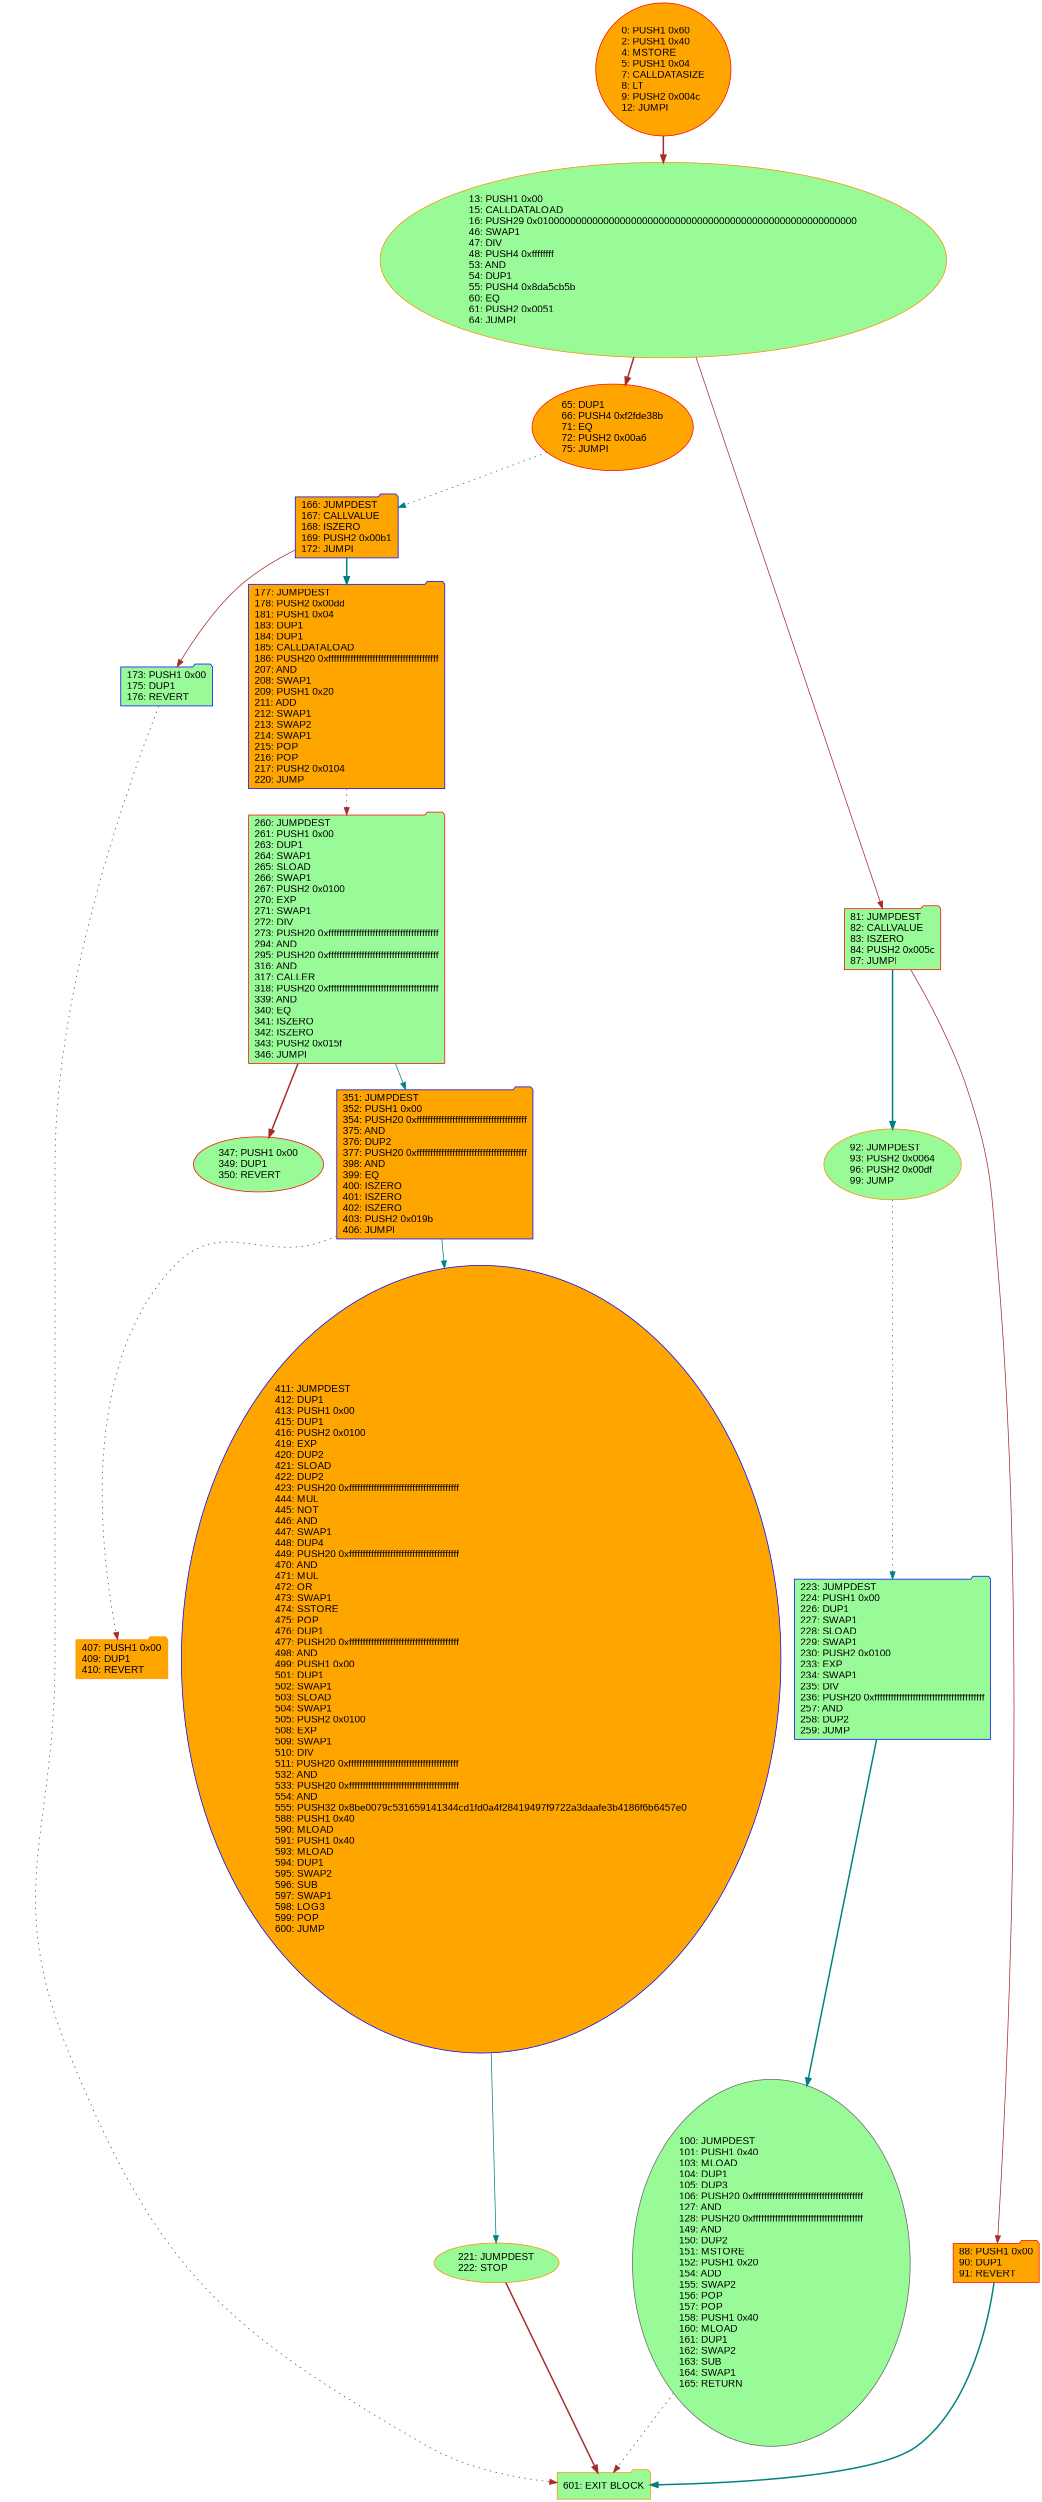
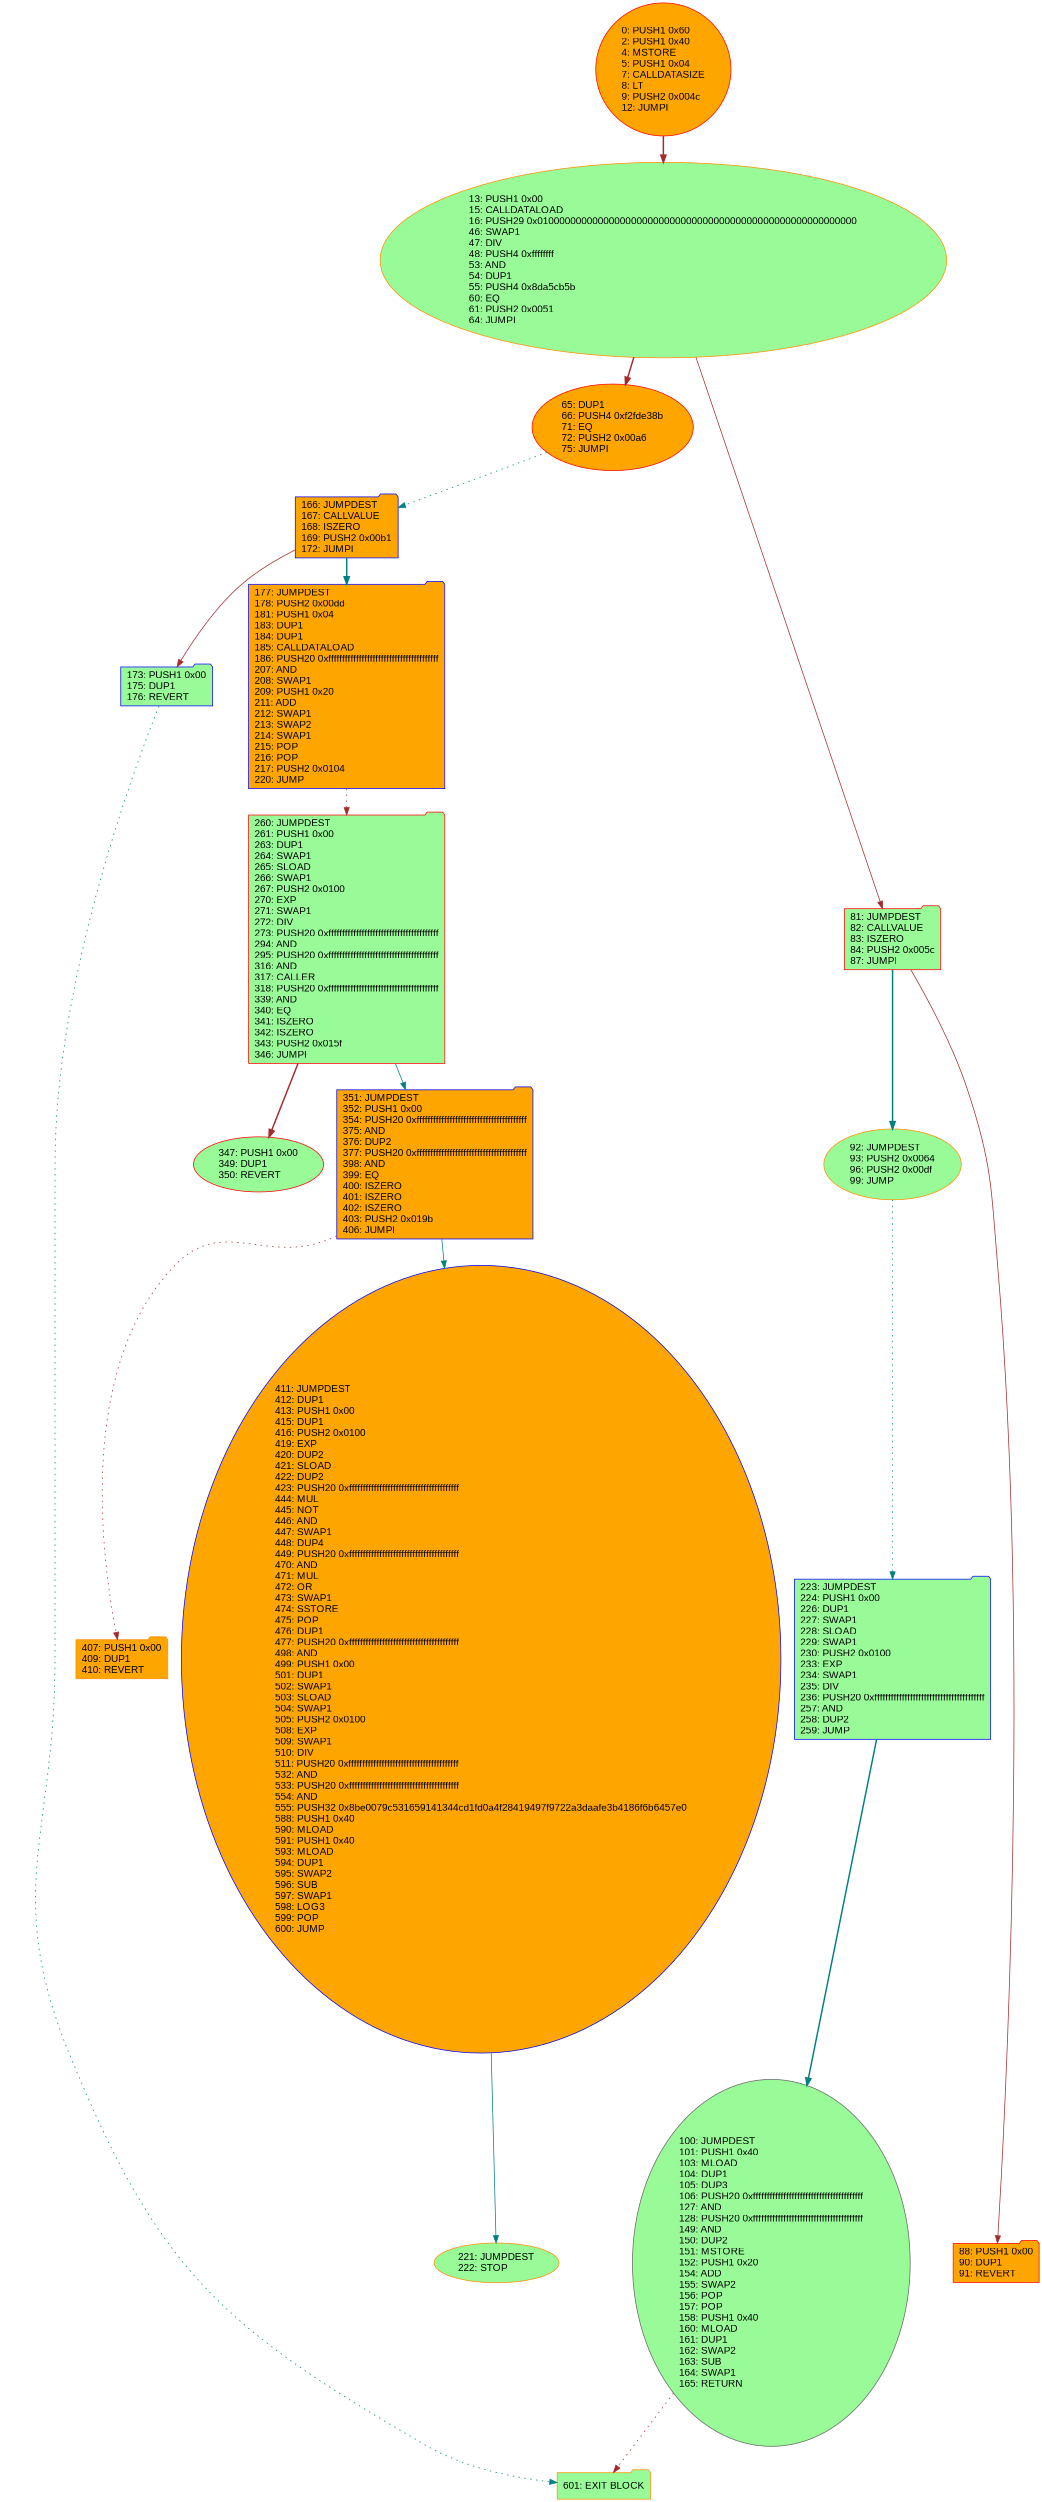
(53, 1713) -> (53, 1713)
(550, 2374) -> none
(881, 2462) -> none
